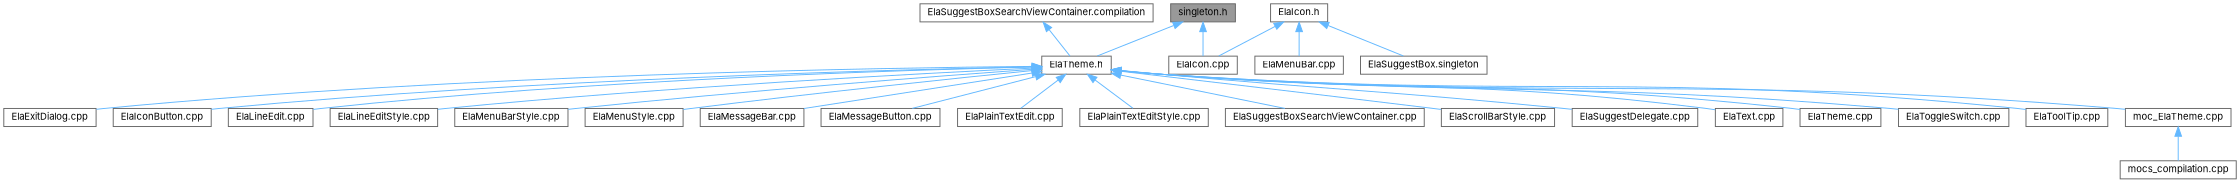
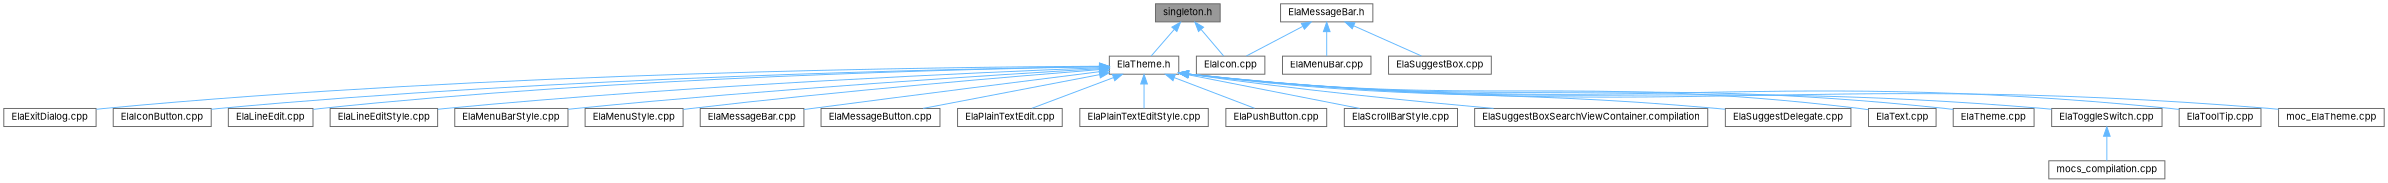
(1299, 13) -> (1327, 13)
(1060, 43) -> (1371, 97)
(1424, 65) -> (1440, 65)
(1325, 117) -> (1276, 117)
(2178, 149) -> (2107, 149)
